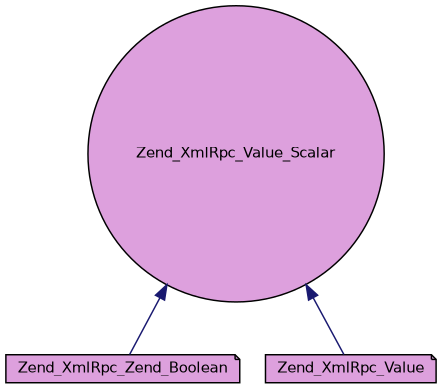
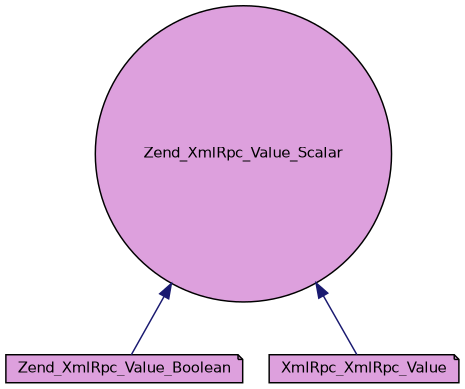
(123, 369) -> (124, 369)
(351, 369) -> (364, 369)
